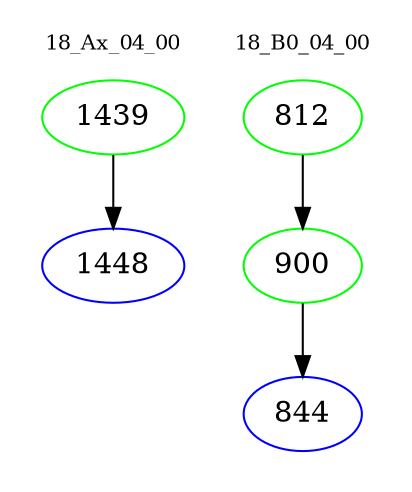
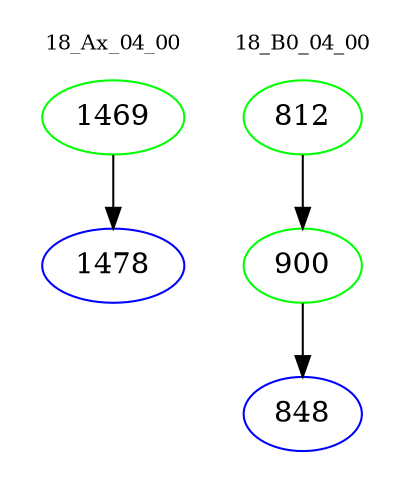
(113, 117) -> (113, 117)
(113, 266) -> (113, 266)
(303, 414) -> (303, 414)
